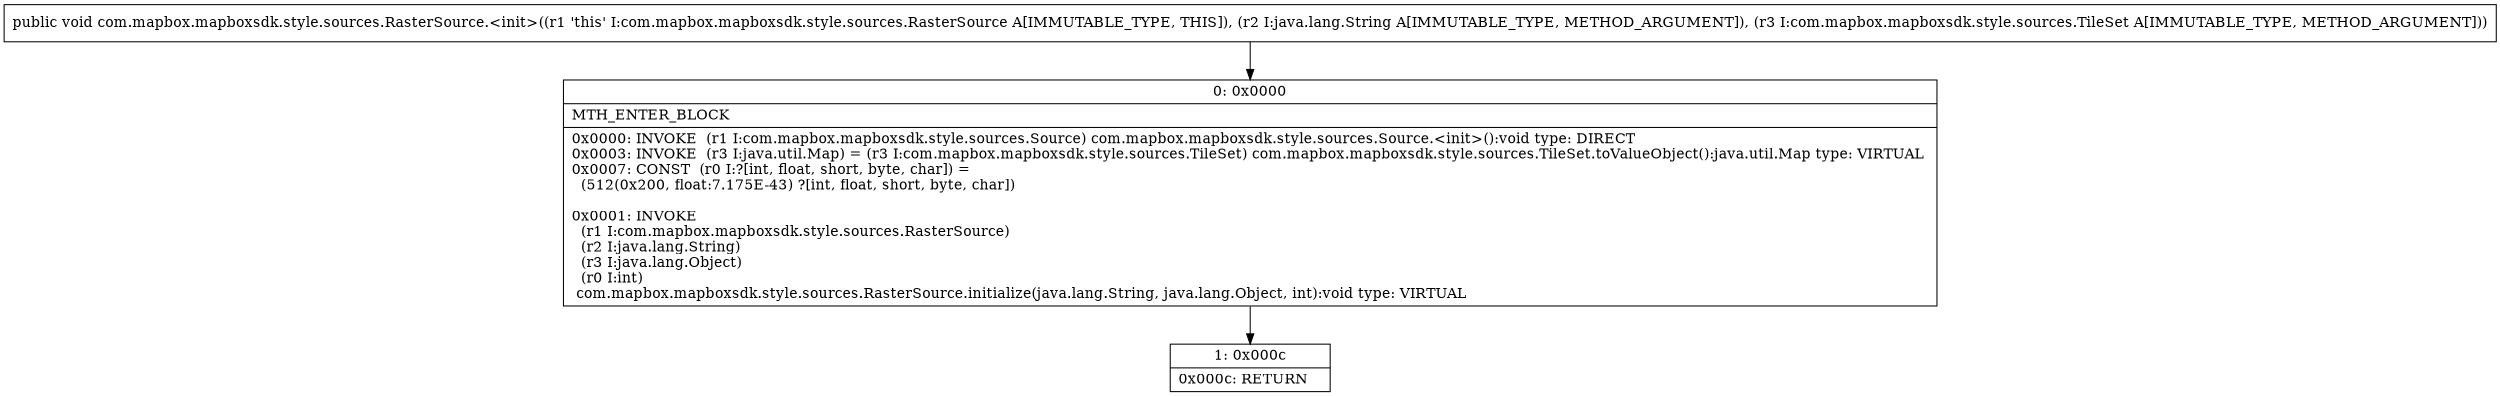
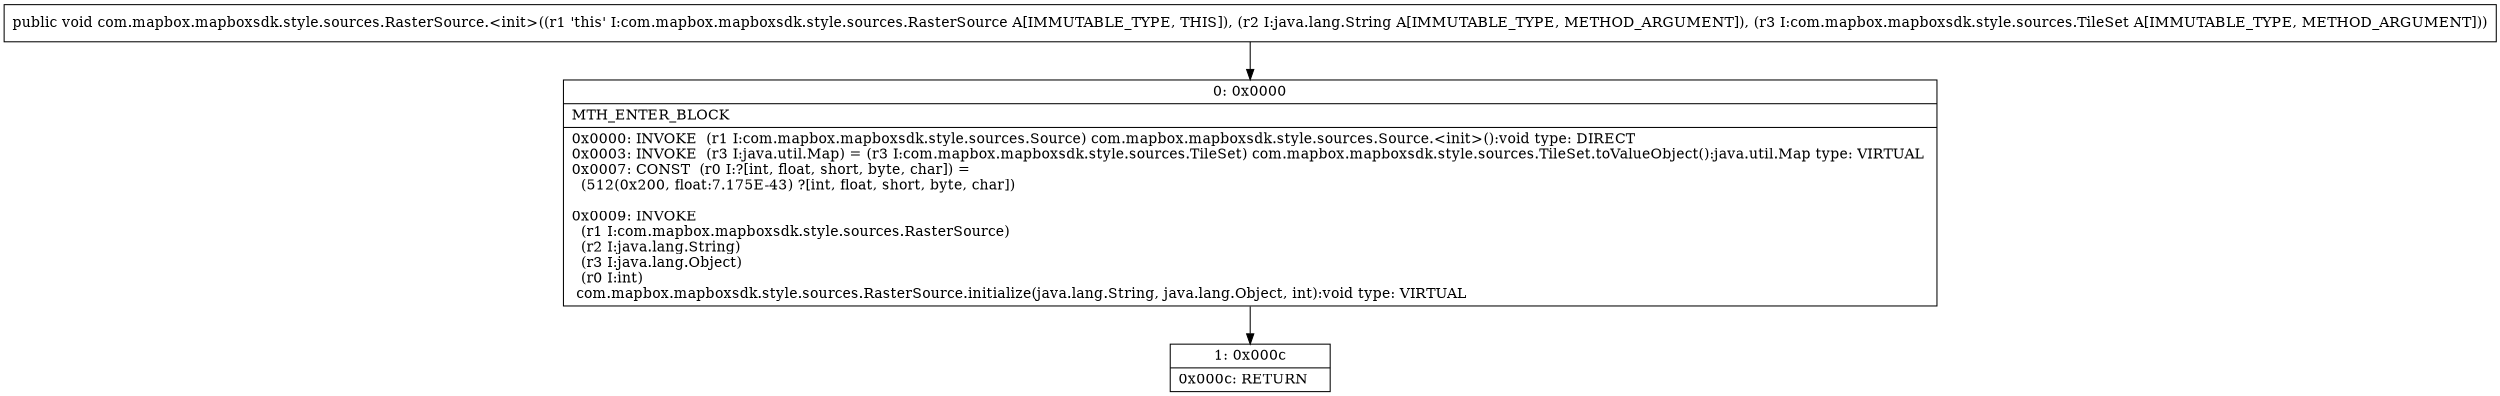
(639, 216) -> (639, 216)
